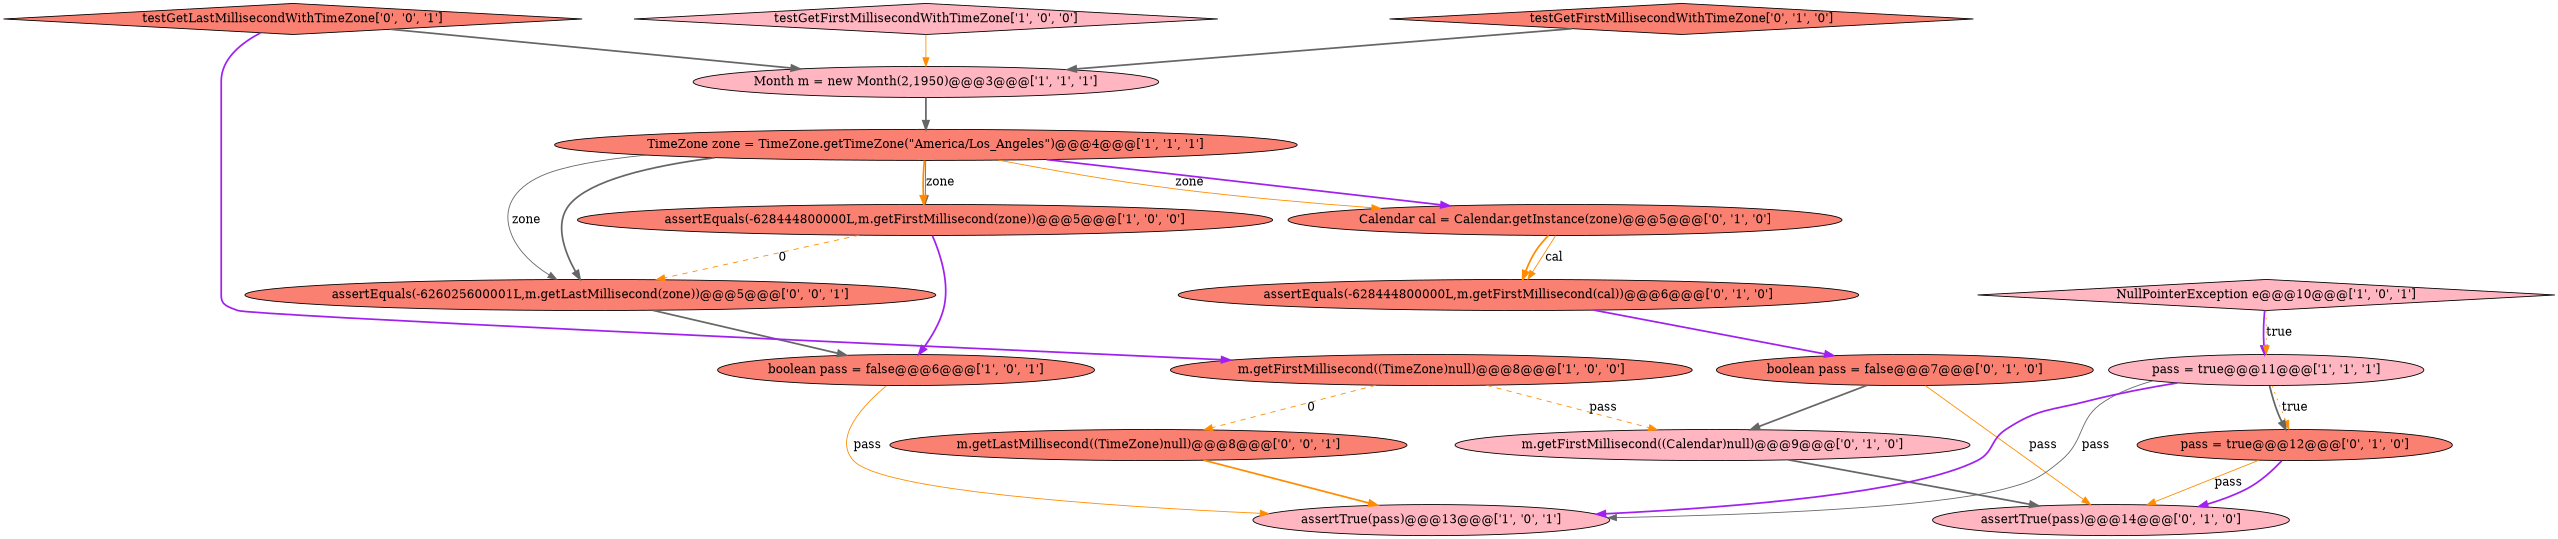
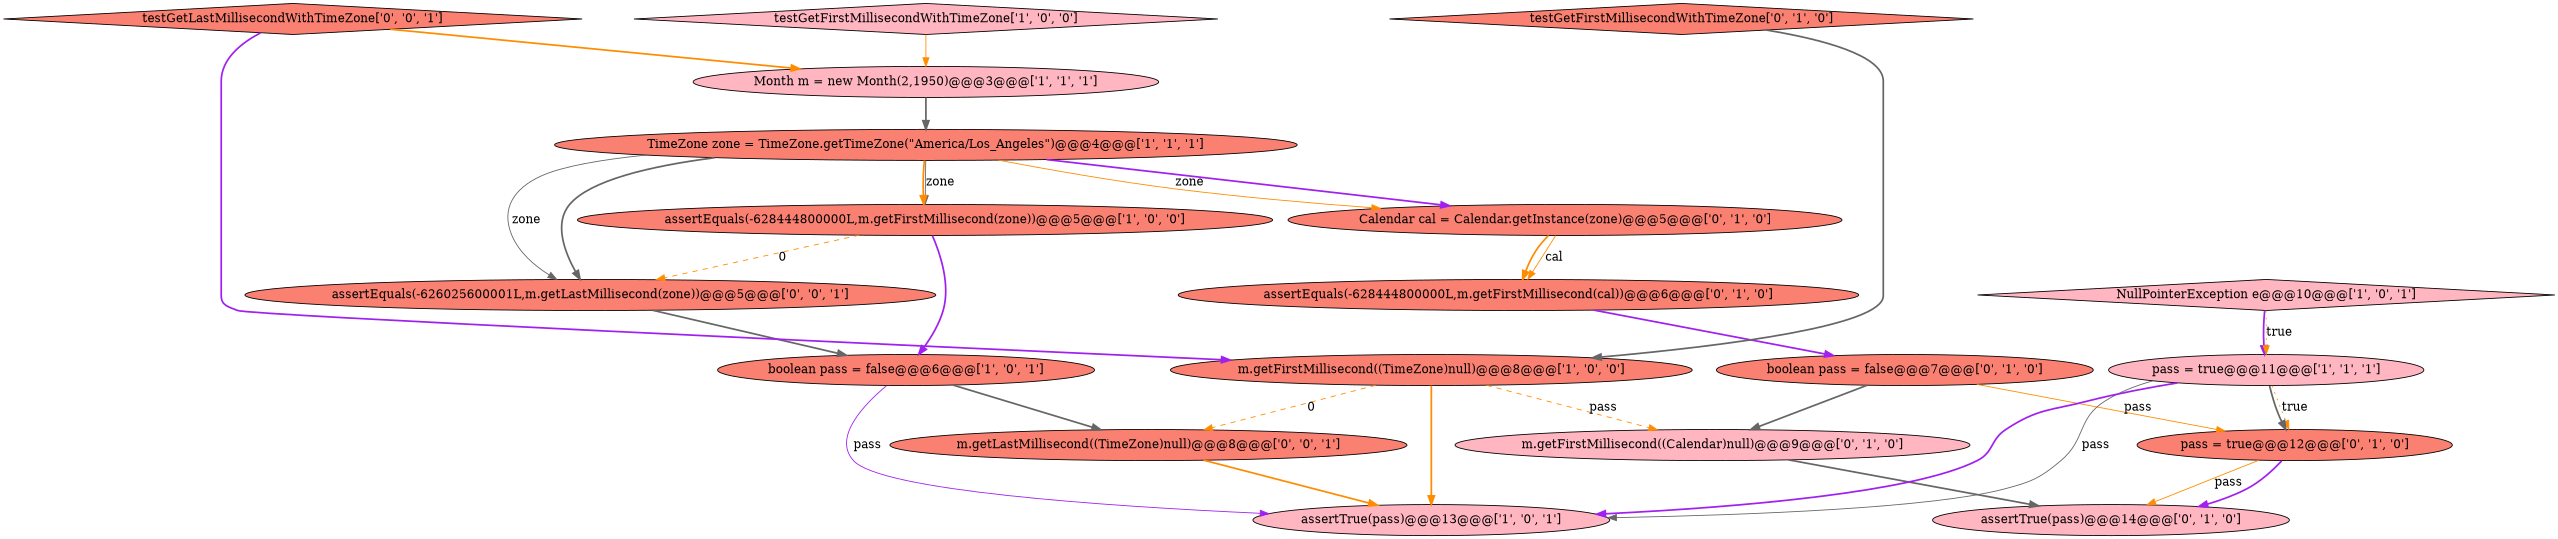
(591, 49) -> (591, 49)
(1324, 49) -> (1883, 269)
none -> (1023, 406)
none -> (1431, 441)
(2004, 443) -> (2091, 406)
(1009, 496) -> (1009, 496)
